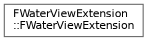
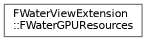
(74, 20) -> (73, 20)
